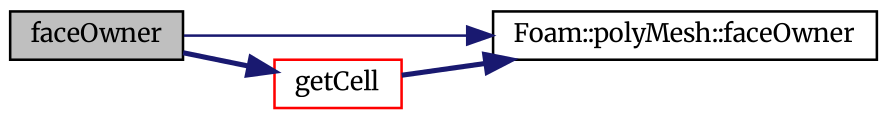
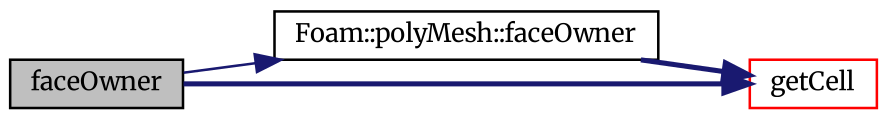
(444, 69) -> (682, 66)
